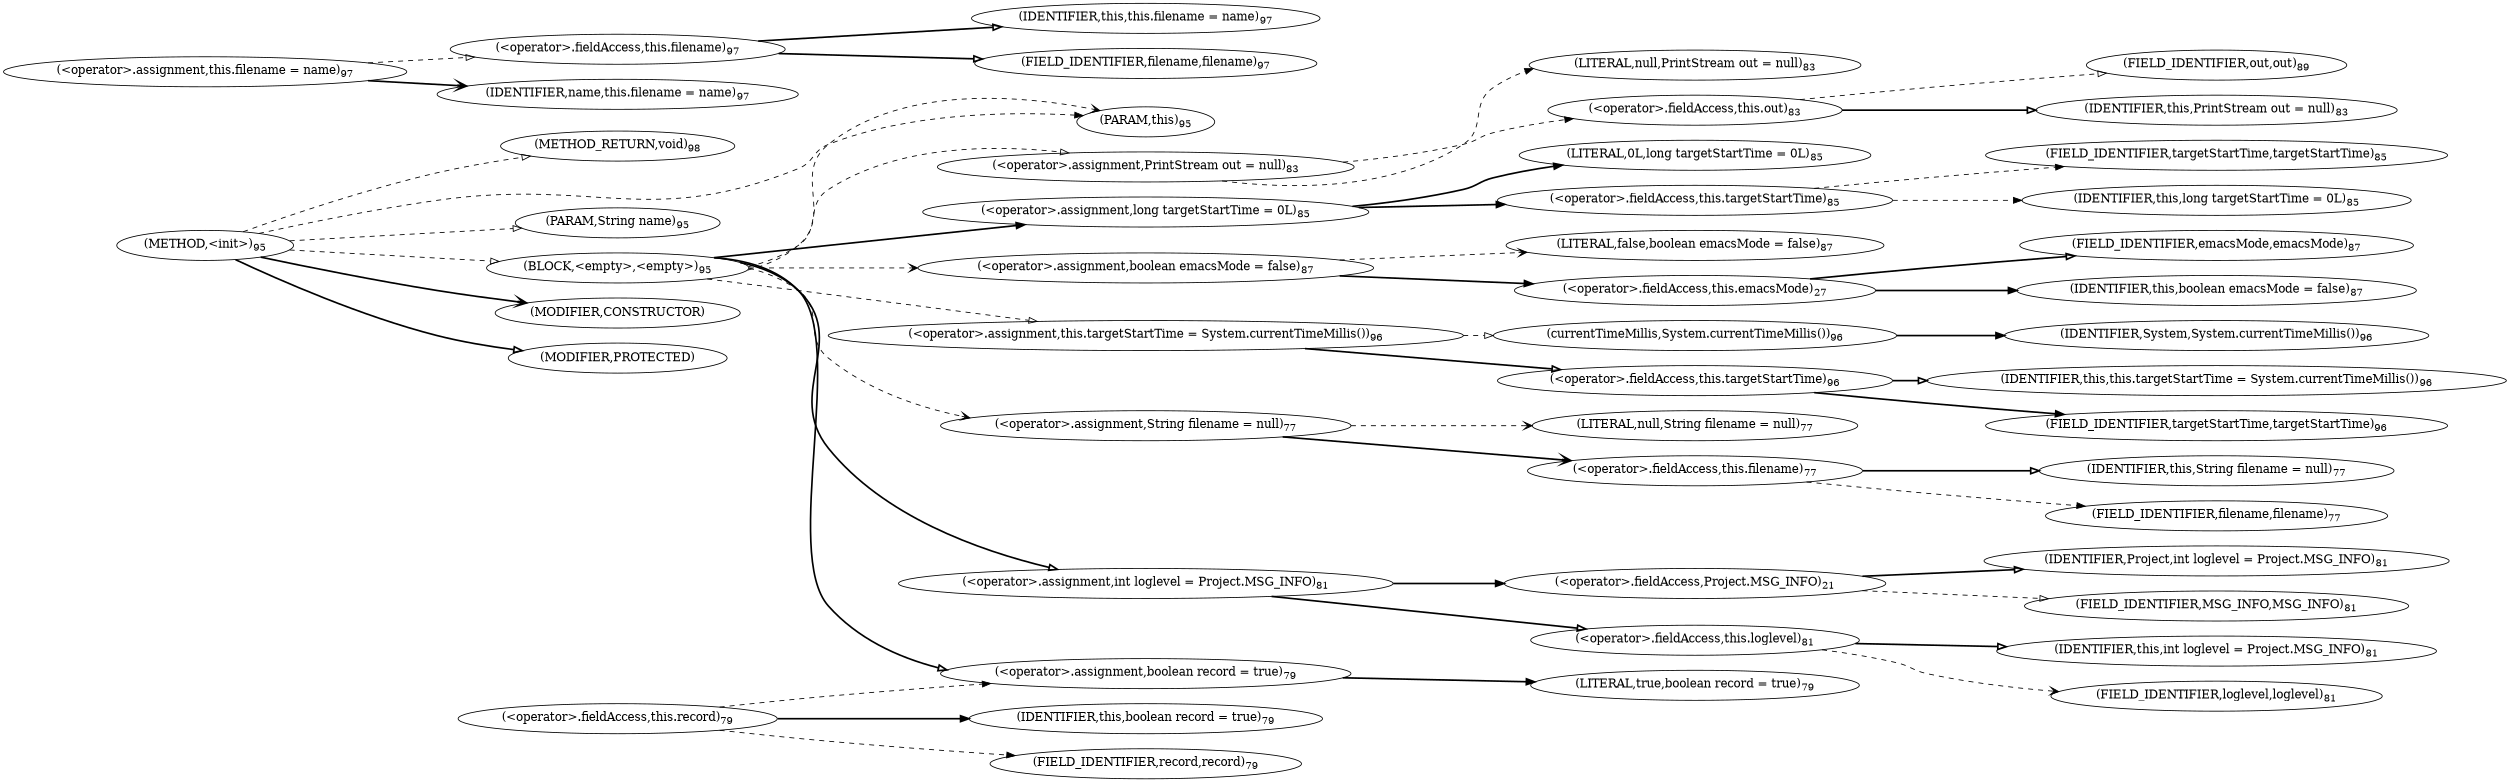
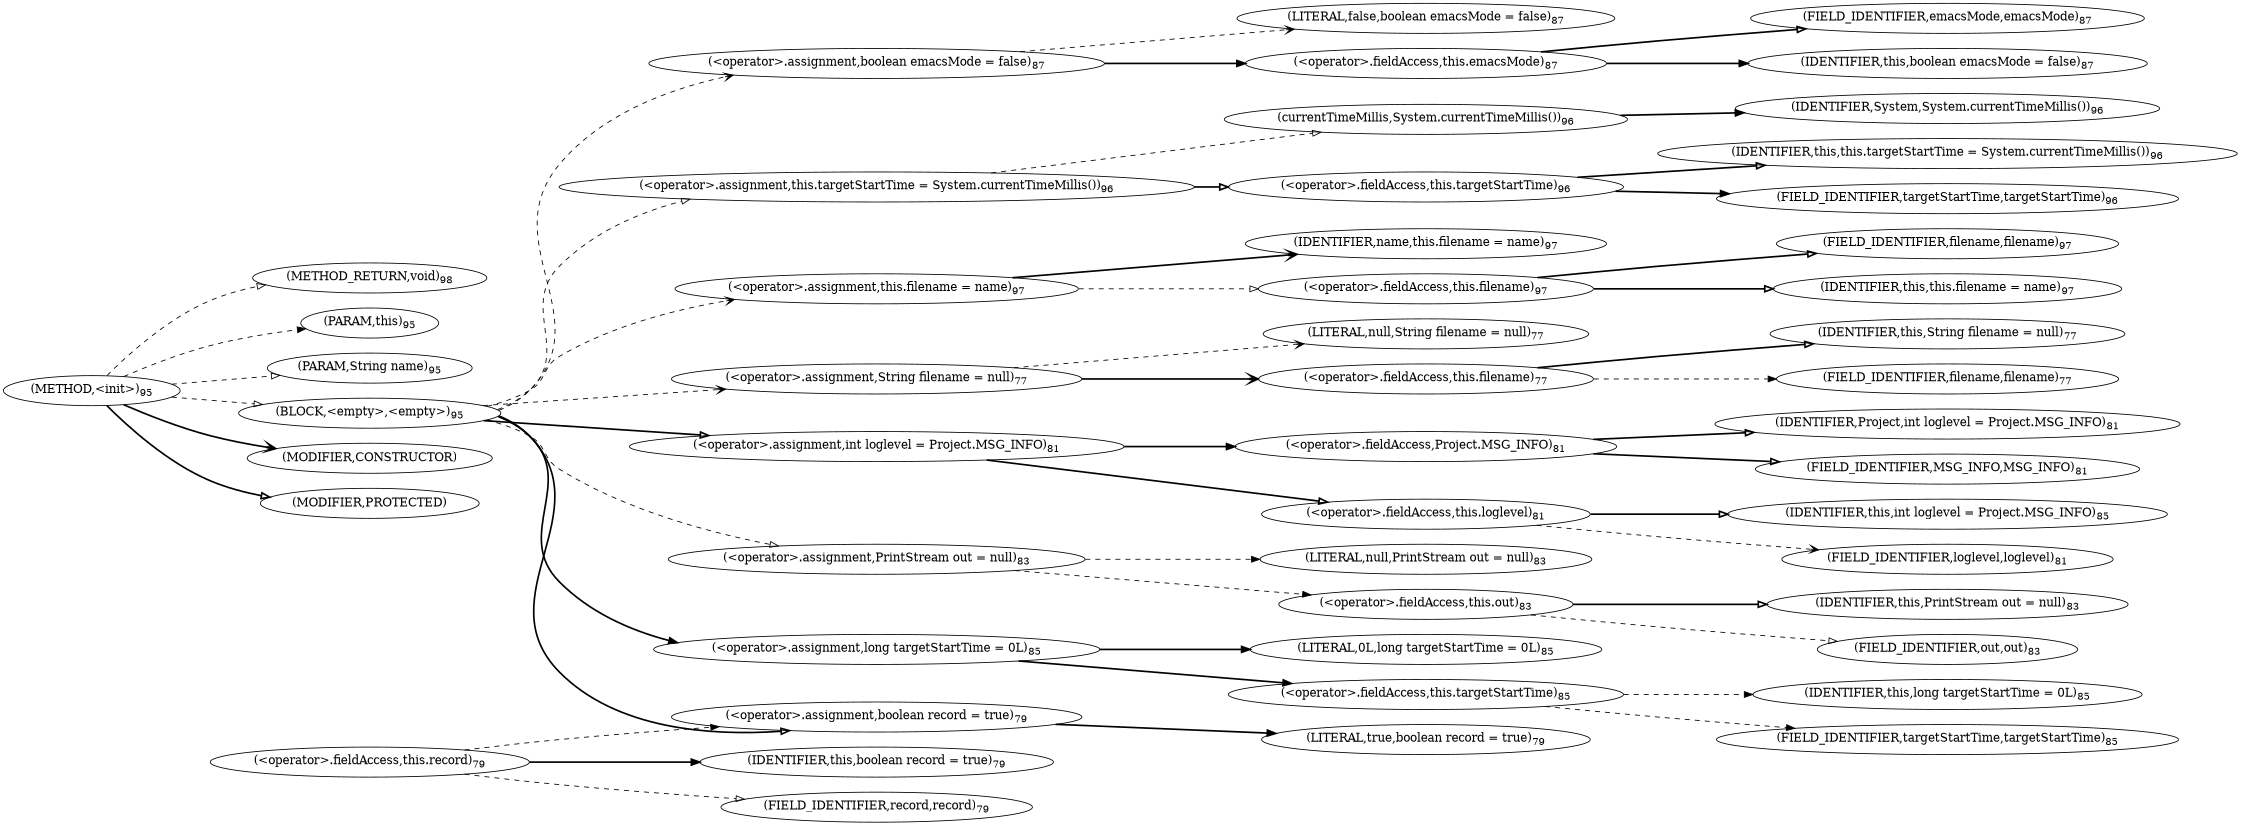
(2303, 64) -> (2034, 648)
(875, 119) -> (597, 337)
(1821, 289) -> (1552, 62)
(1829, 582) -> (1559, 445)
(1951, 595) -> (1682, 458)
(2372, 650) -> (2103, 513)
(863, 744) -> (600, 788)
